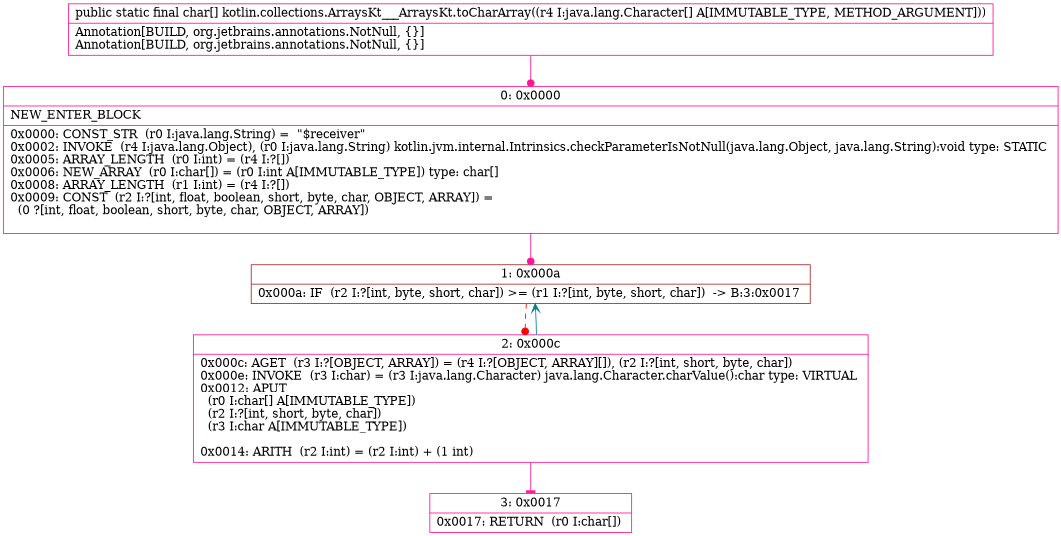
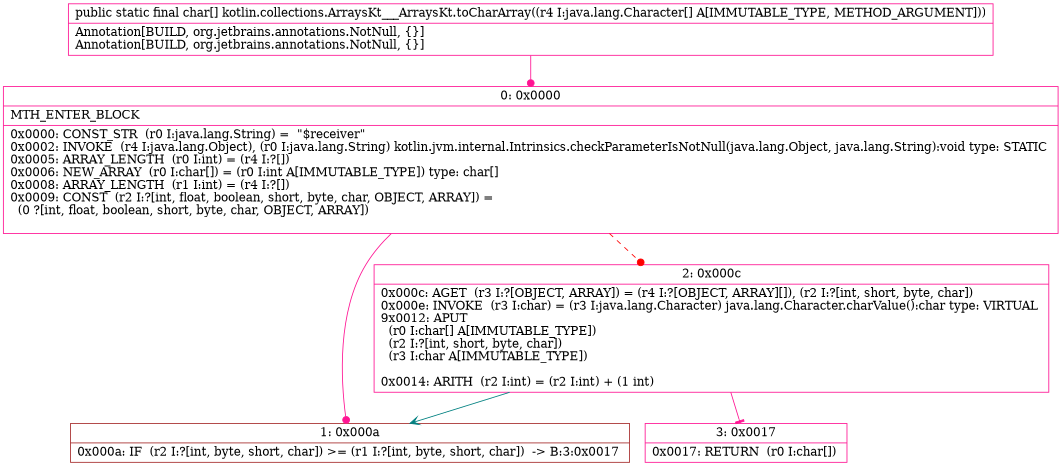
(76, 115) -> (75, 115)
(526, 316) -> (624, 247)
(247, 389) -> (428, 319)
